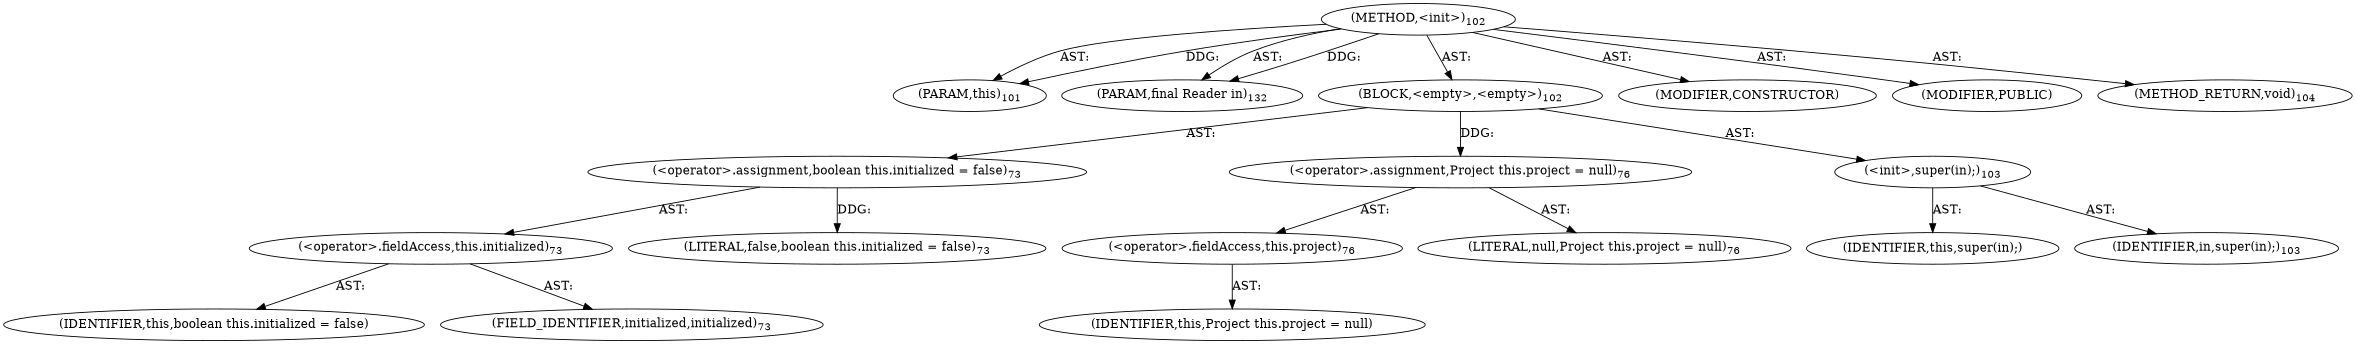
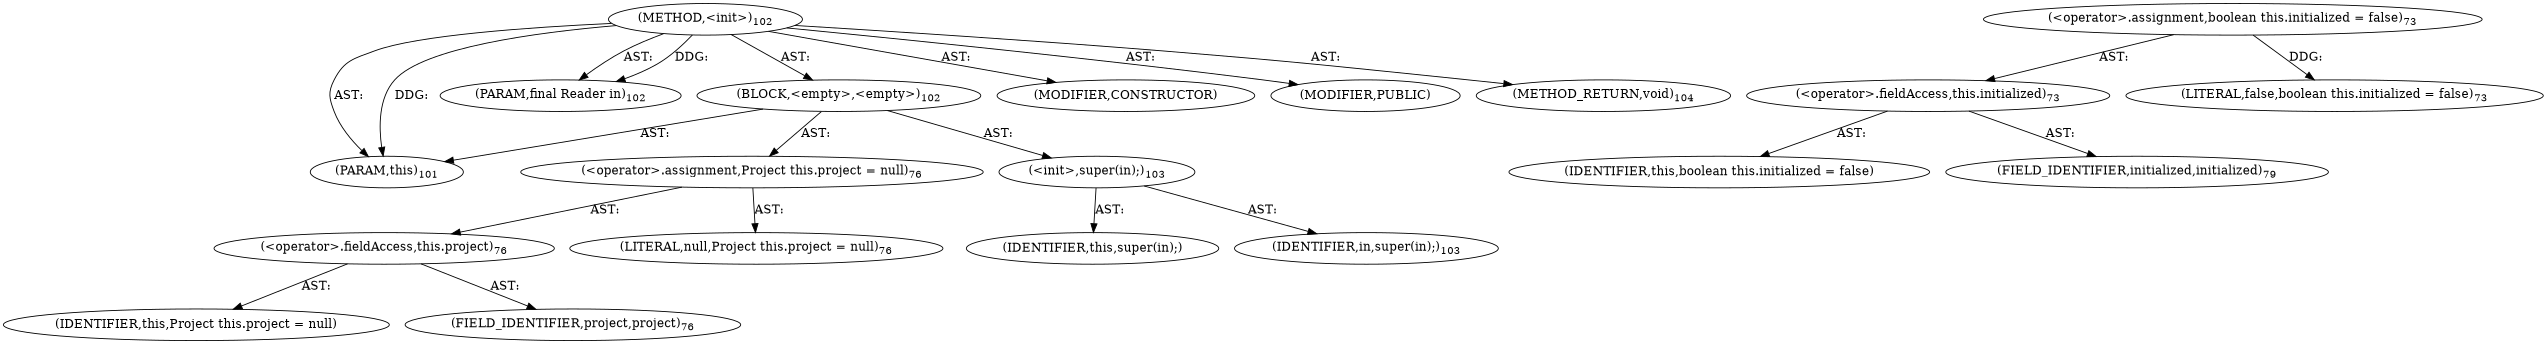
(1258, 94) -> (636, 94)
(1162, 132) -> (608, 135)
(1479, 134) -> (818, 134)
(765, 323) -> (2270, 171)
none -> (573, 325)
